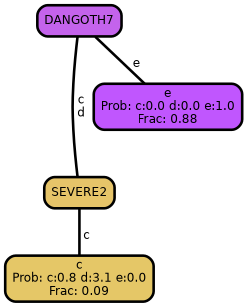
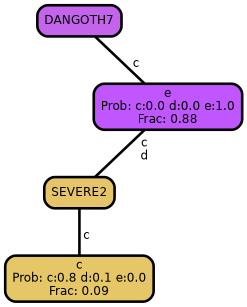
(135, 64) -> (135, 64)
(73, 107) -> (120, 153)
(79, 279) -> (79, 279)
